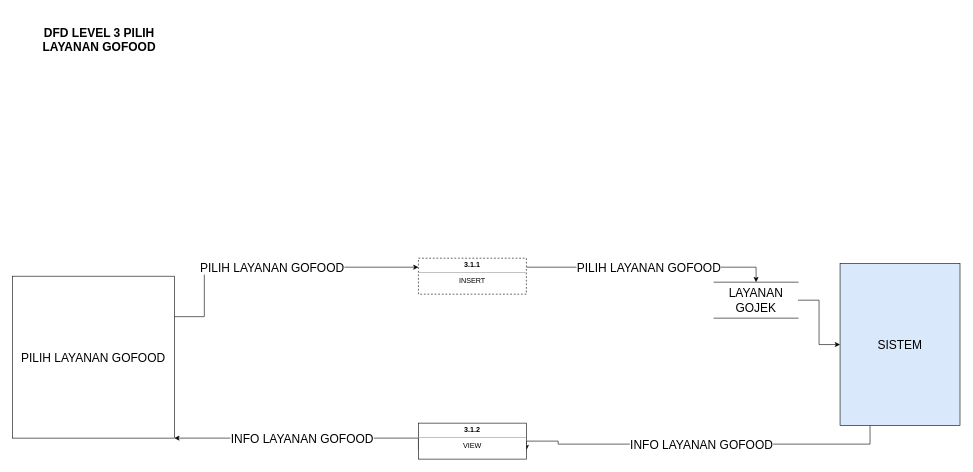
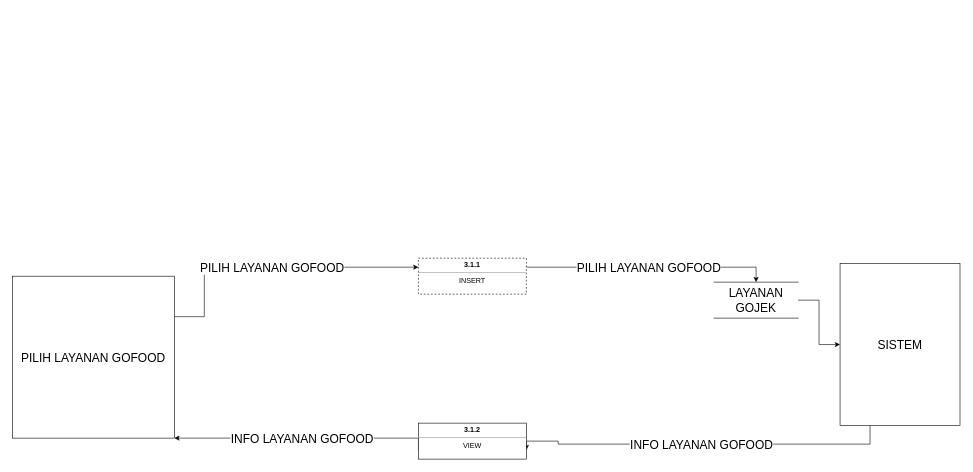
(99, 39) -> none
(900, 345) -> (900, 345)
